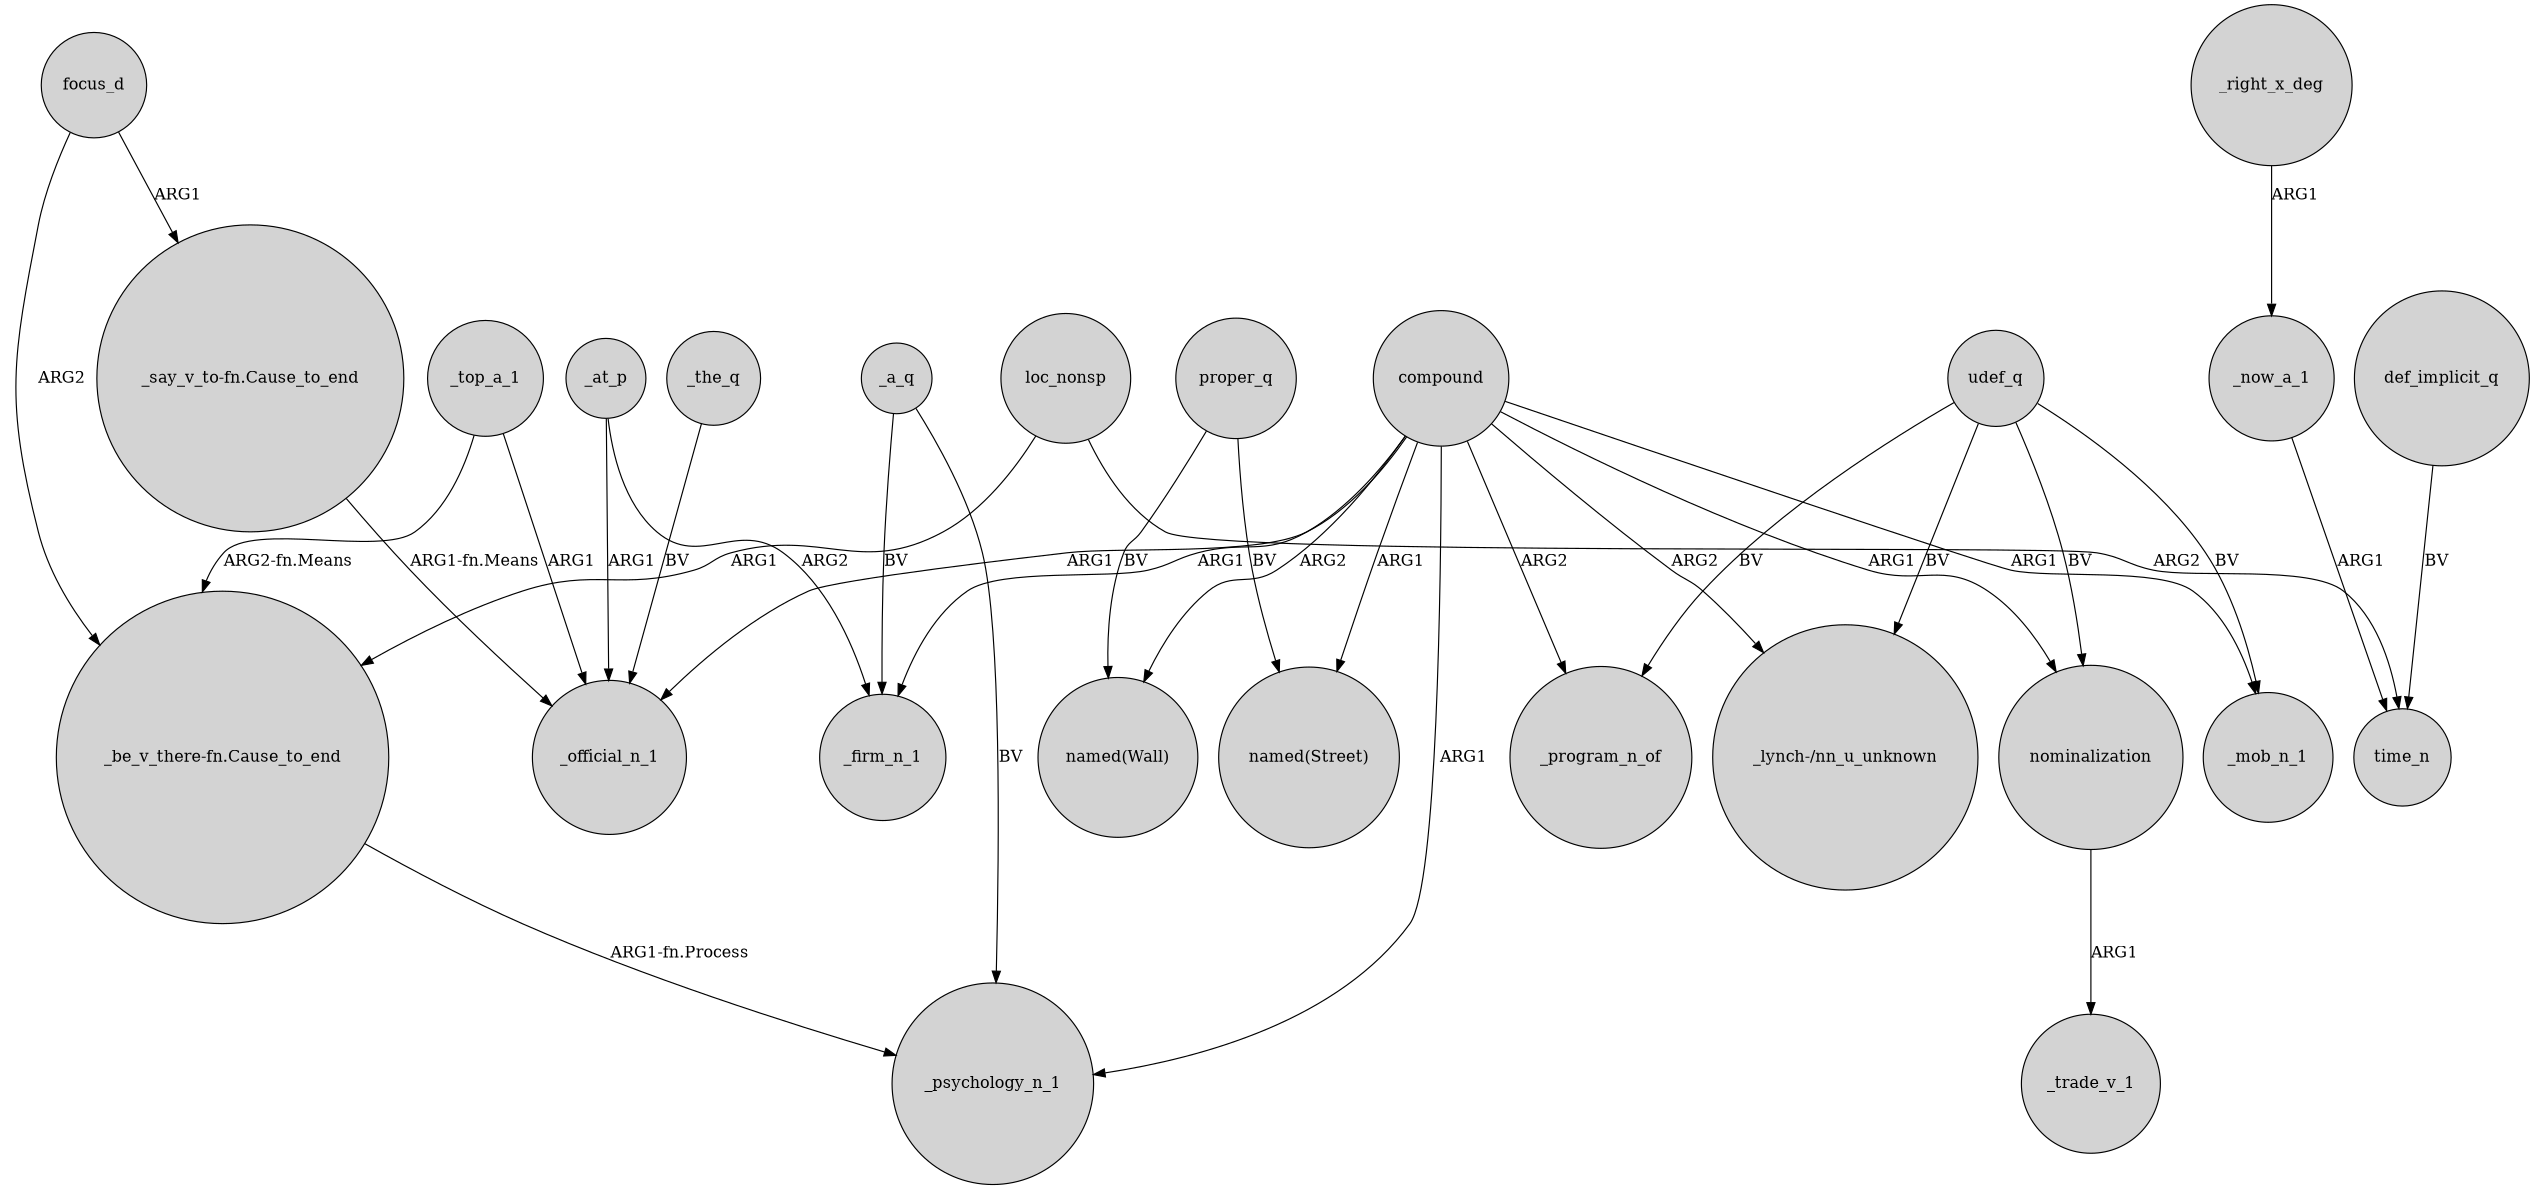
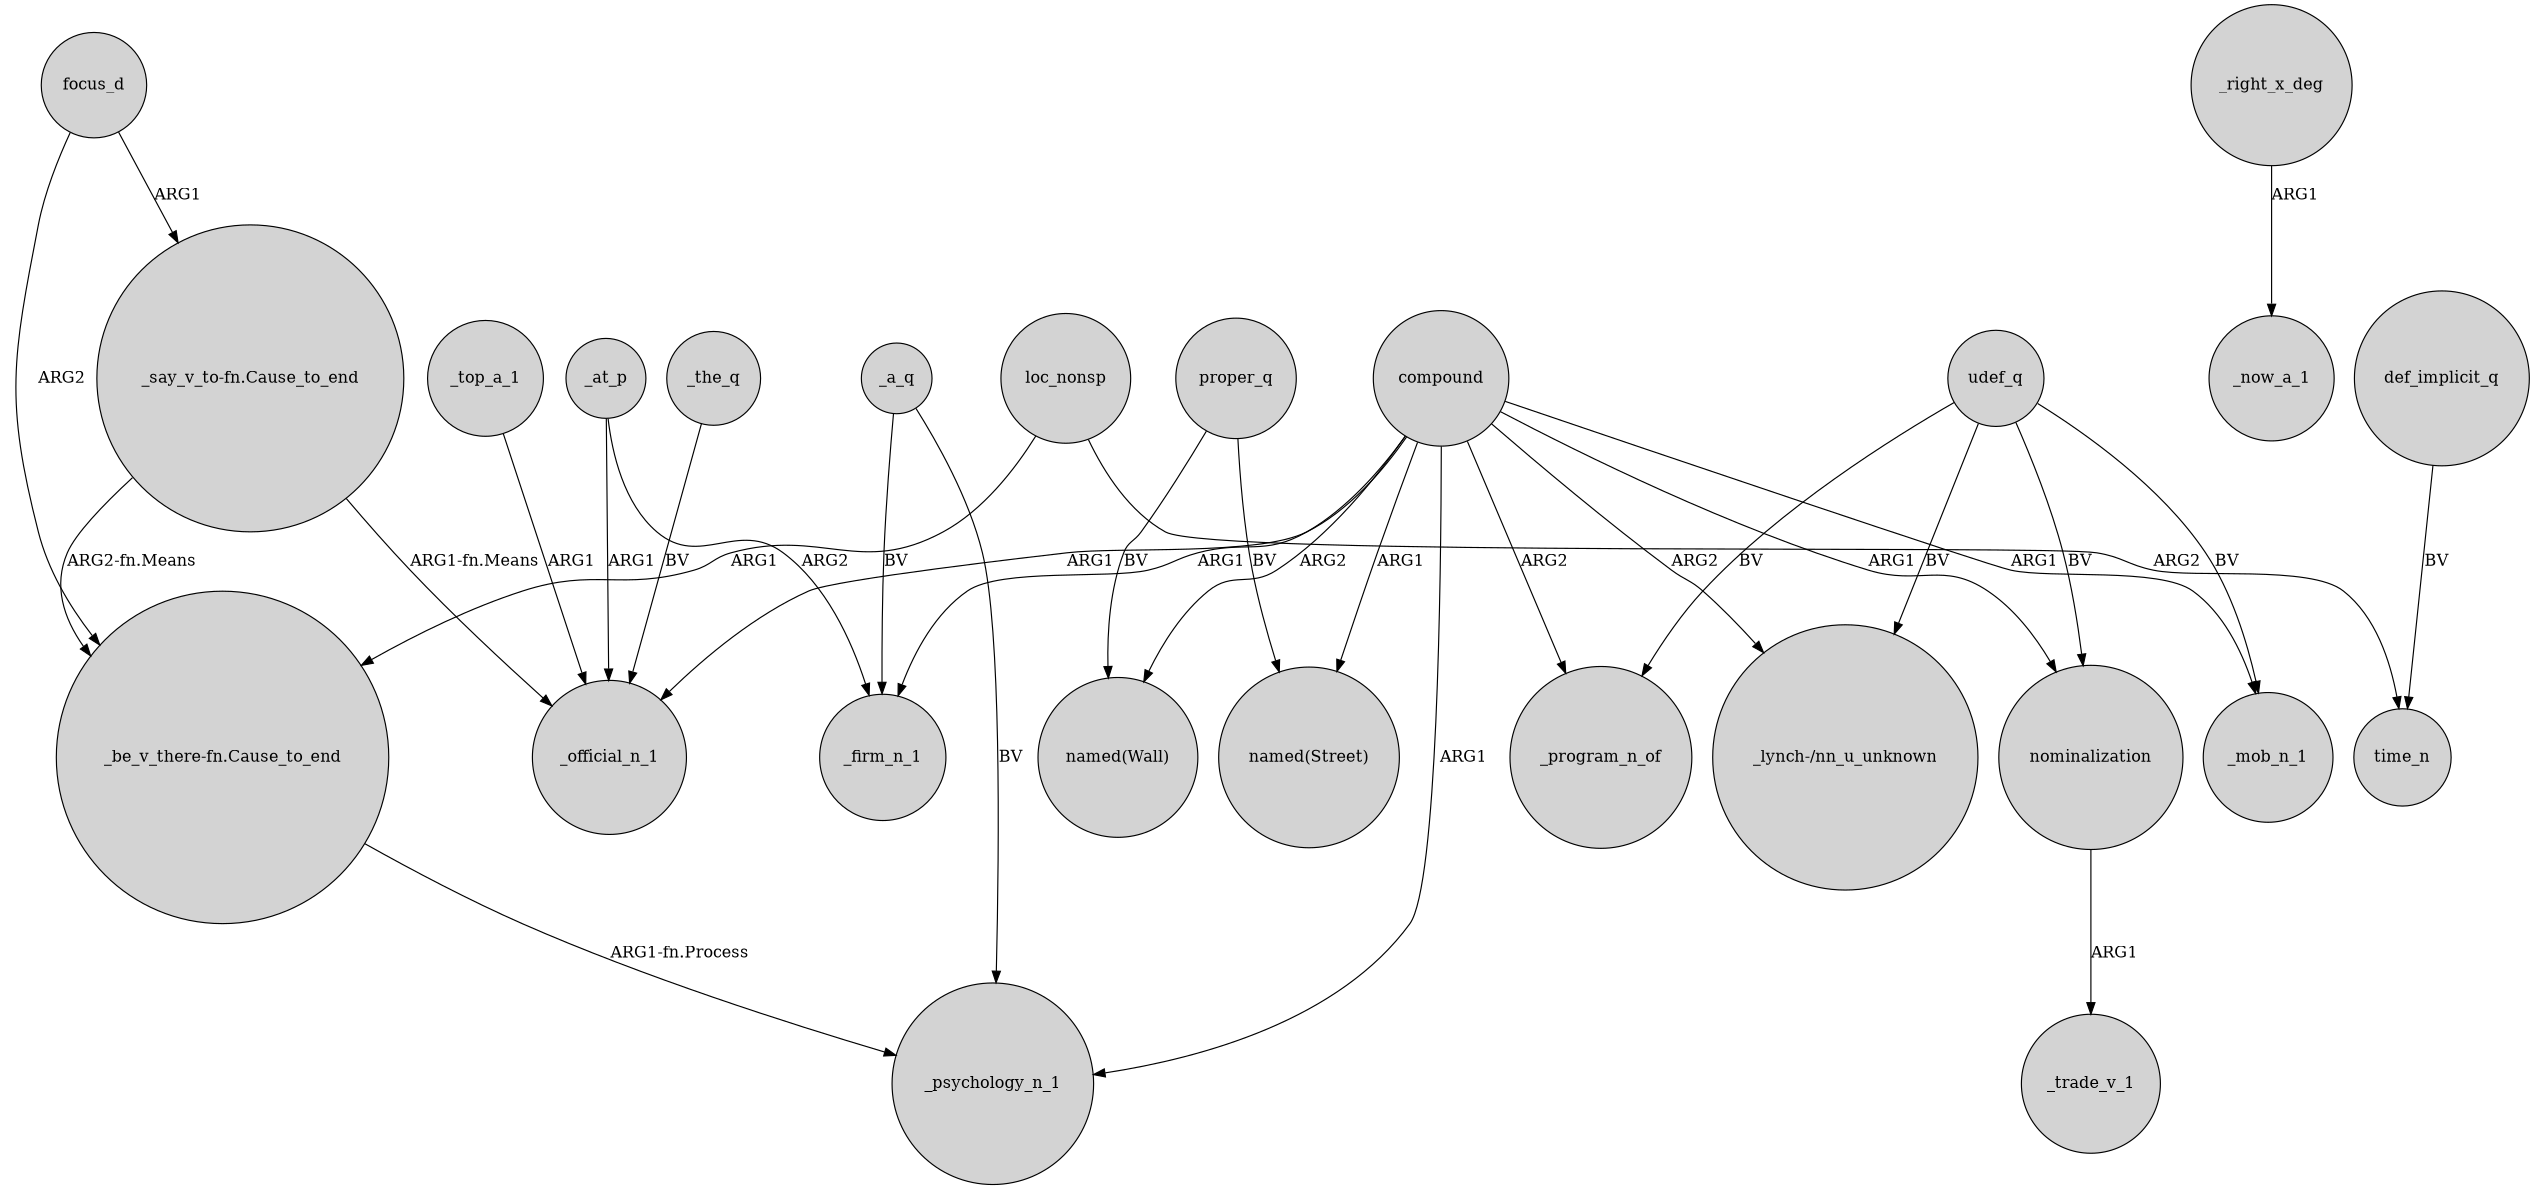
(360, 541) -> (67, 553)
(2337, 568) -> none
